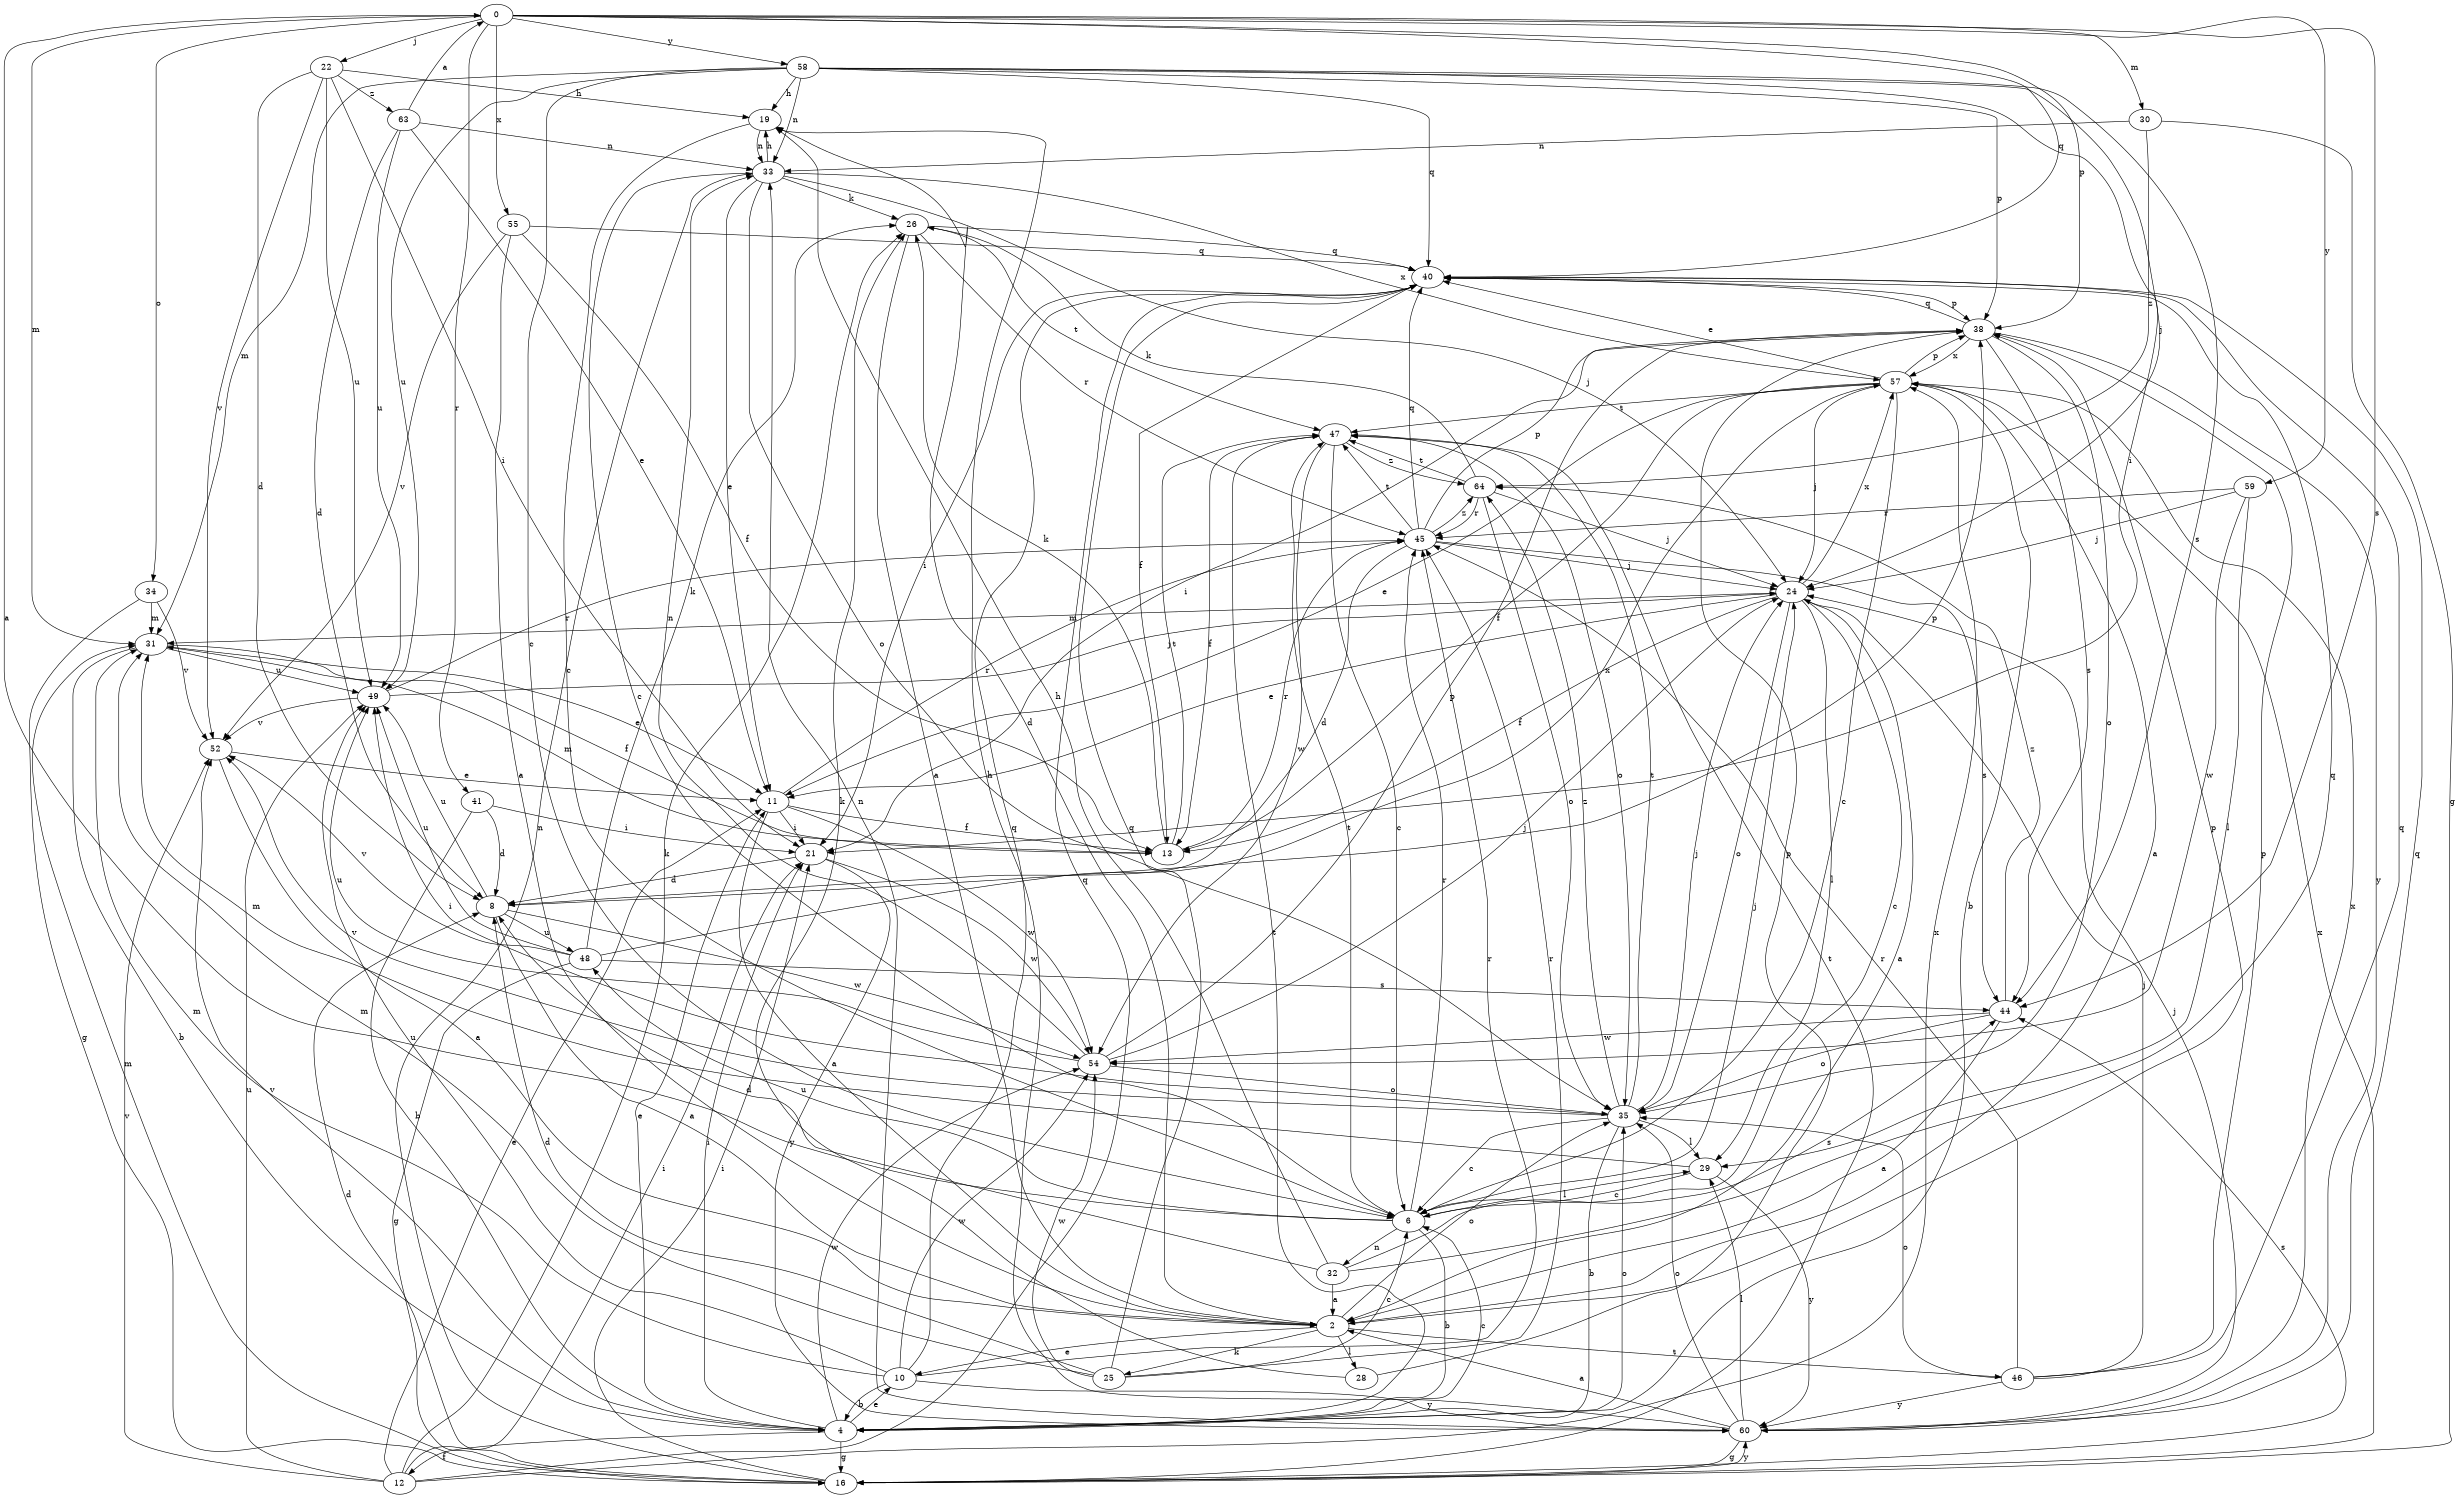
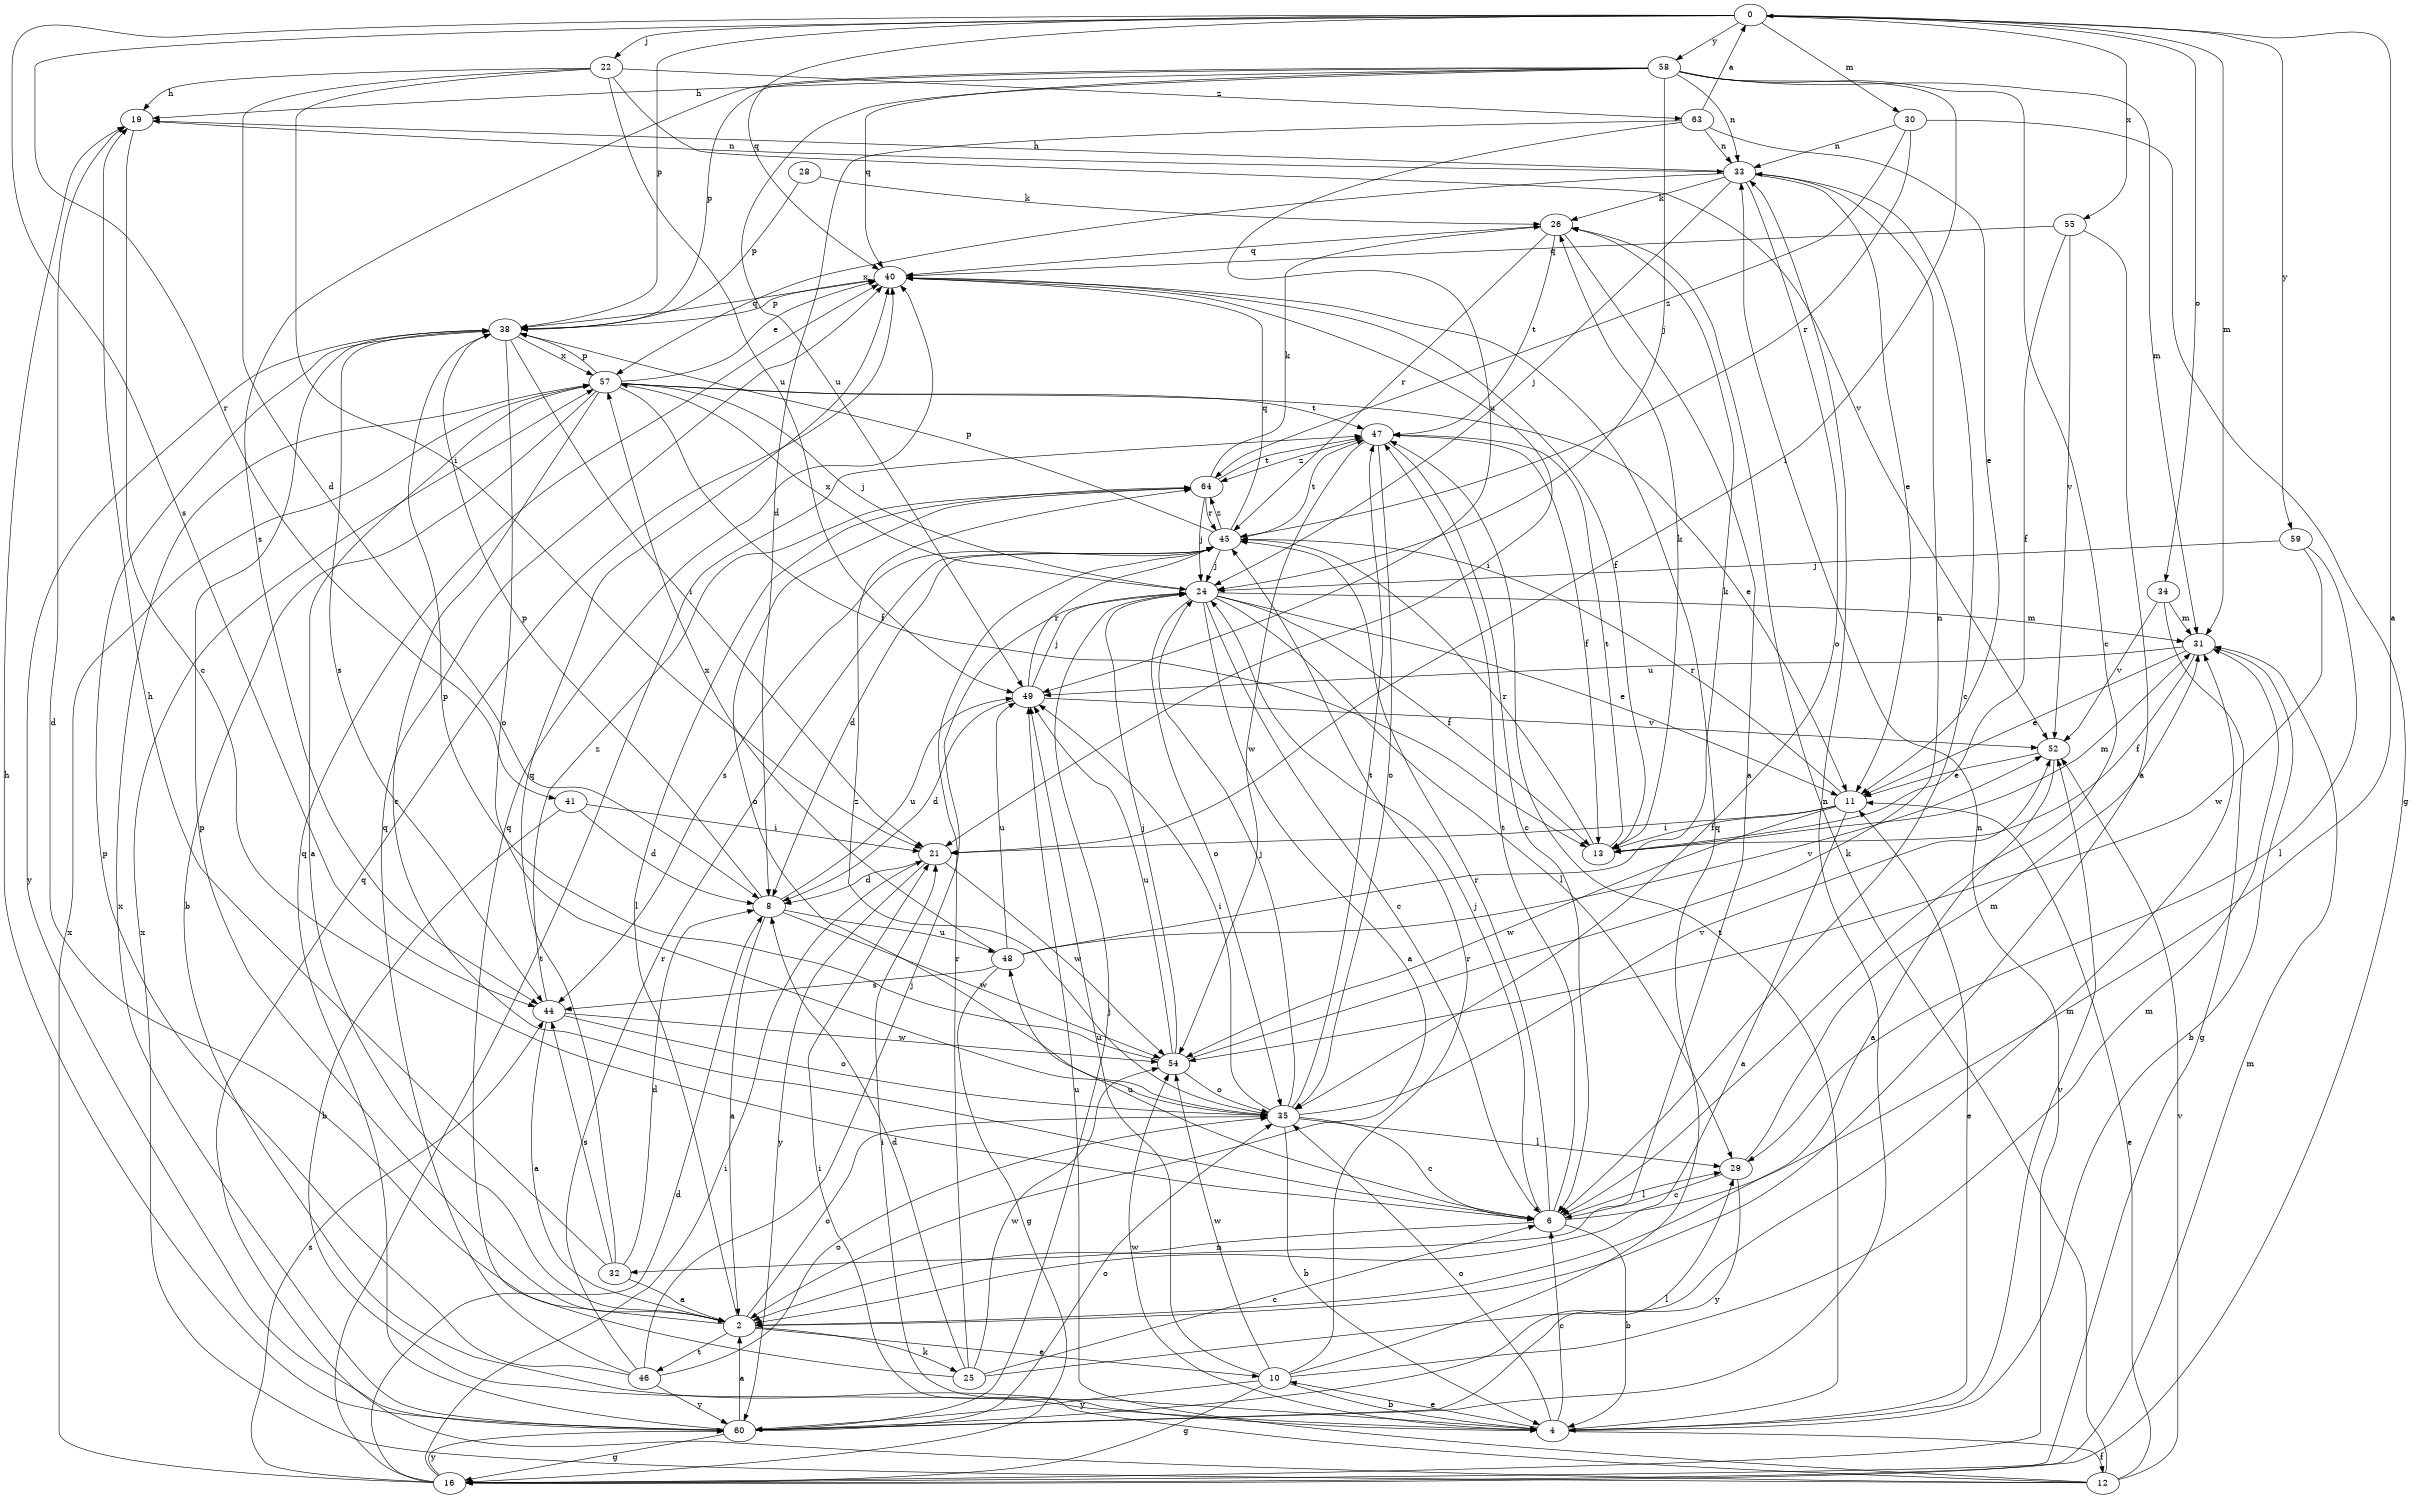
(1838, 513) -> (1640, 415)
none -> (917, 814)
(1346, 1350) -> (690, 733)
(841, 1457) -> (1015, 1468)
